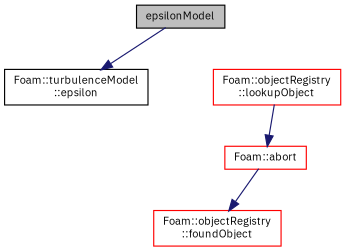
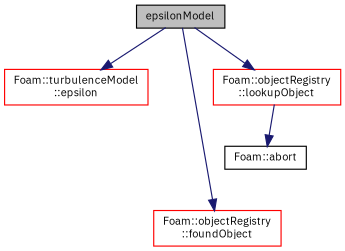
none -> (220, 45)
(76, 87) -> (76, 87)
(266, 158) -> (266, 158)
(247, 185) -> (197, 114)
